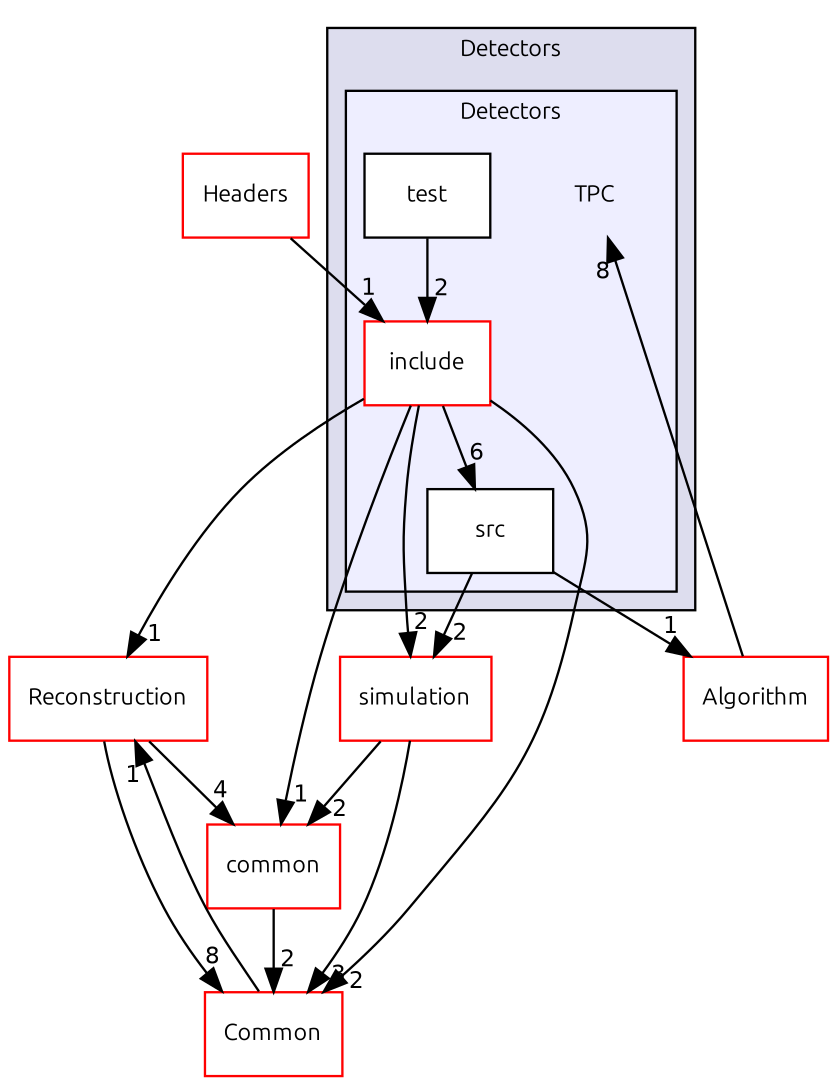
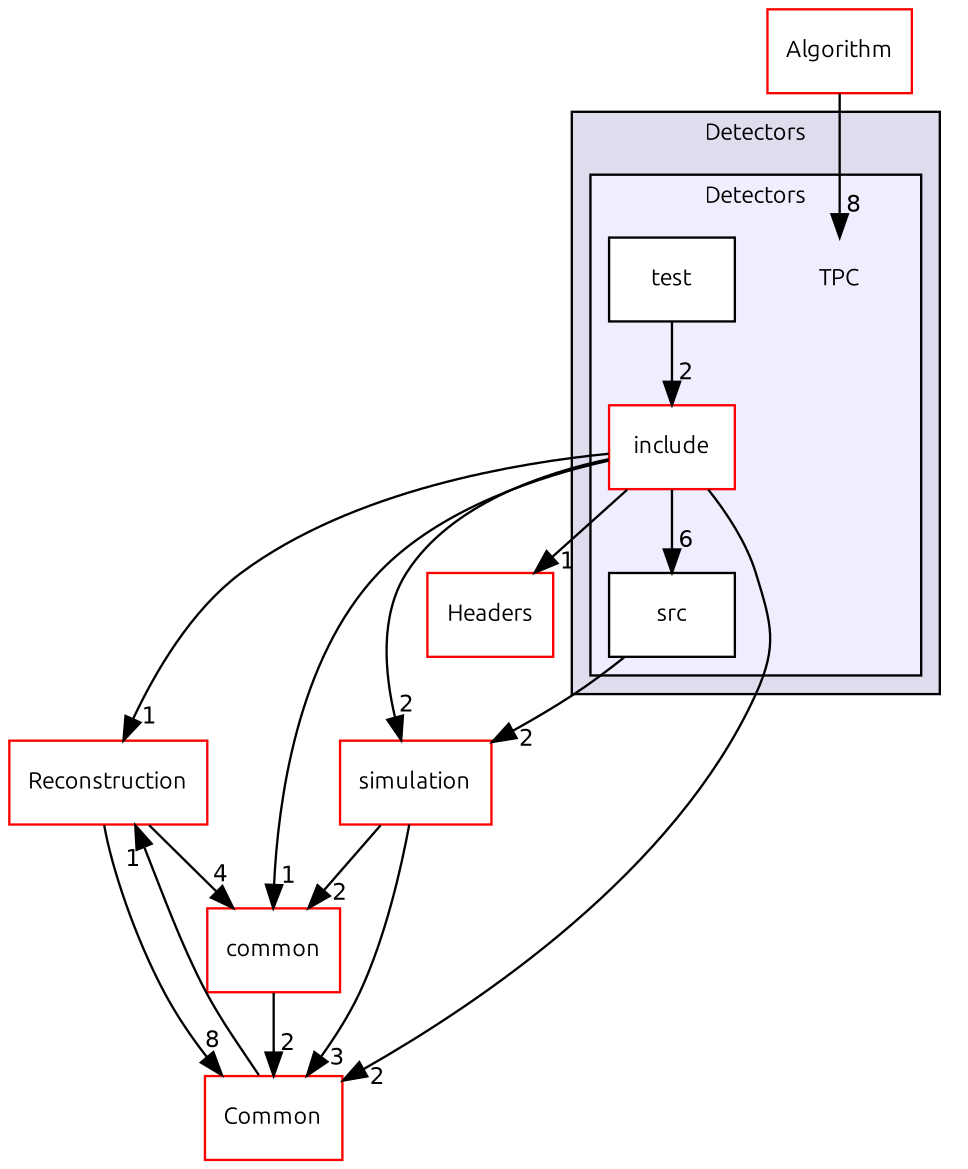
(313, 258) -> (605, 510)
(641, 626) -> none
